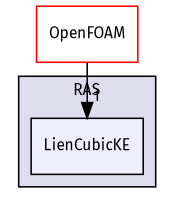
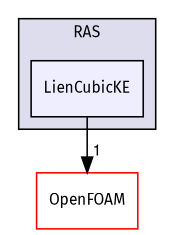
(87, 86) -> (87, 139)
